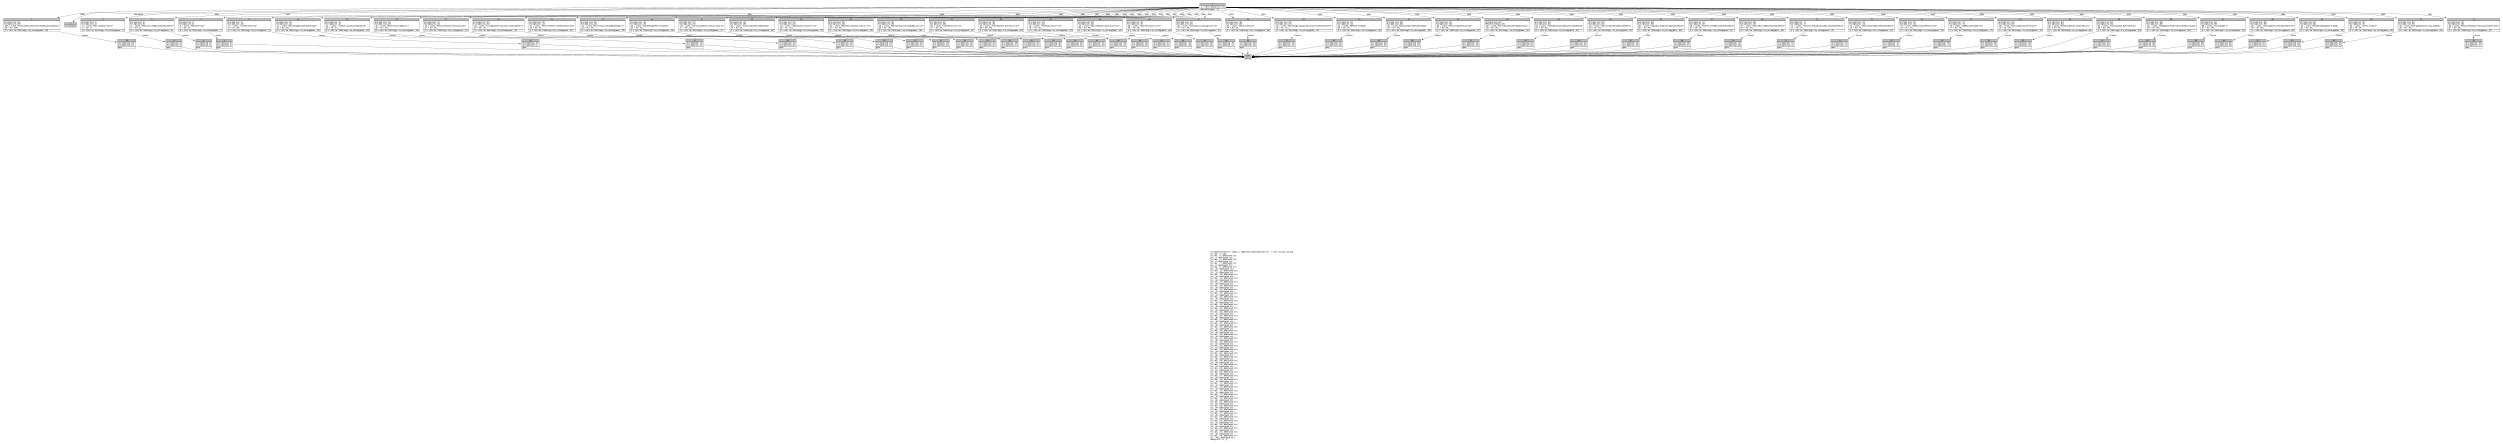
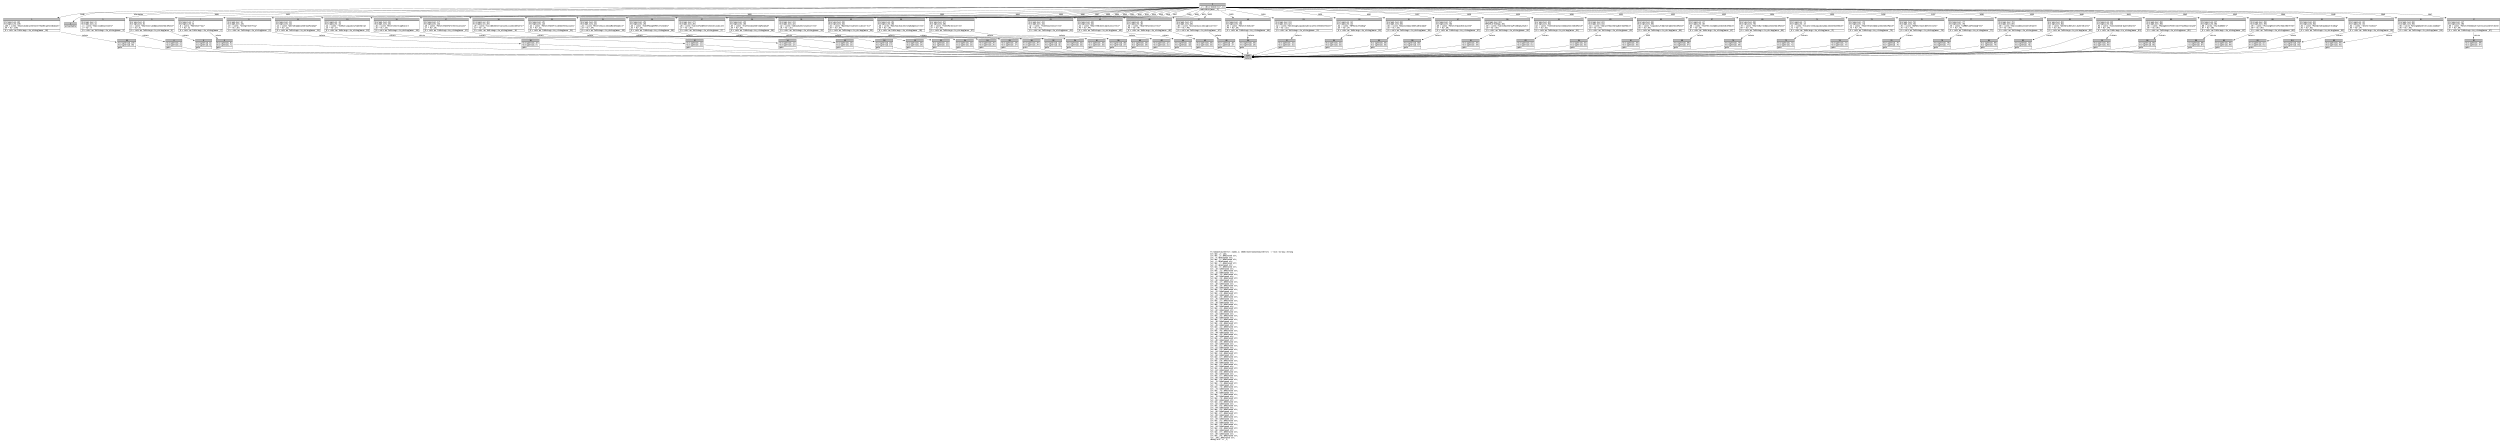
(1001, 25) -> none
